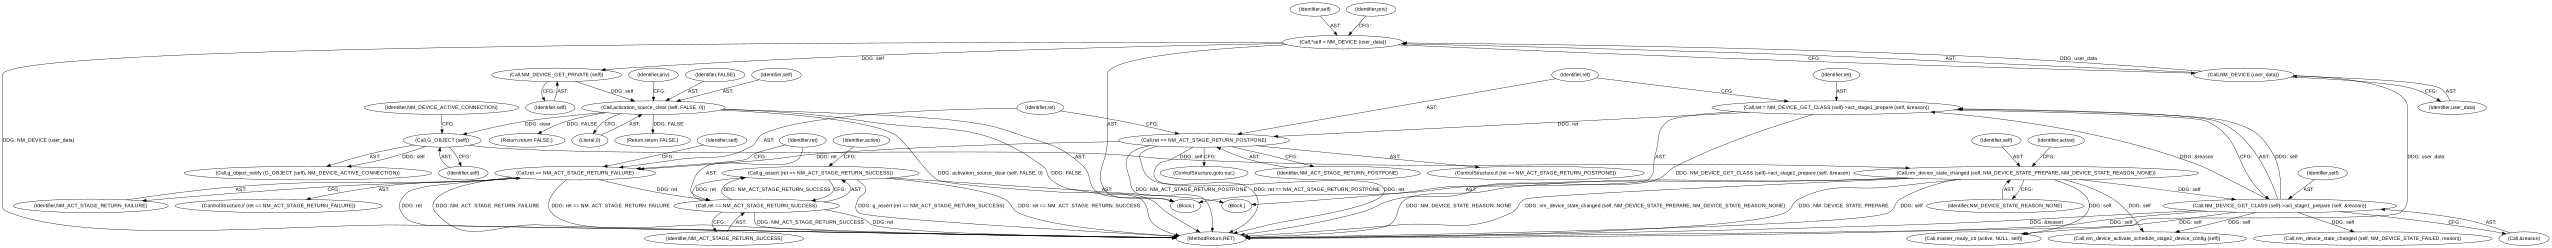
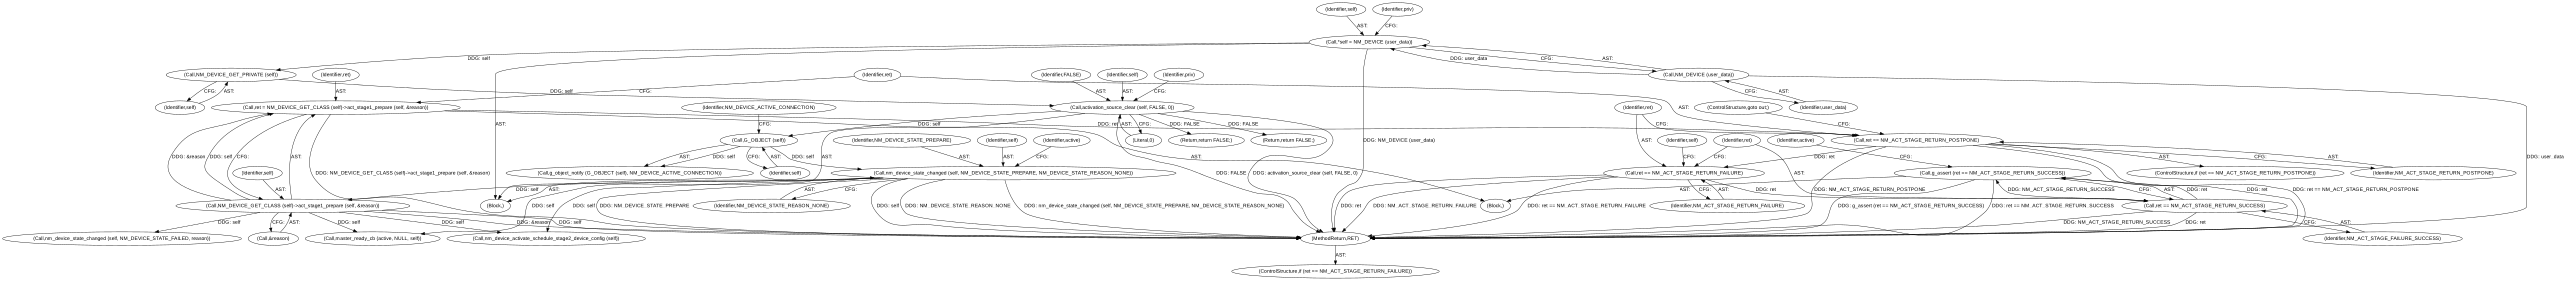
(538, 124) -> (929, 124)
none -> (902, 140)
(1204, 155) -> (1823, 123)
(377, 187) -> (1336, 253)
(724, 239) -> (2383, 239)
